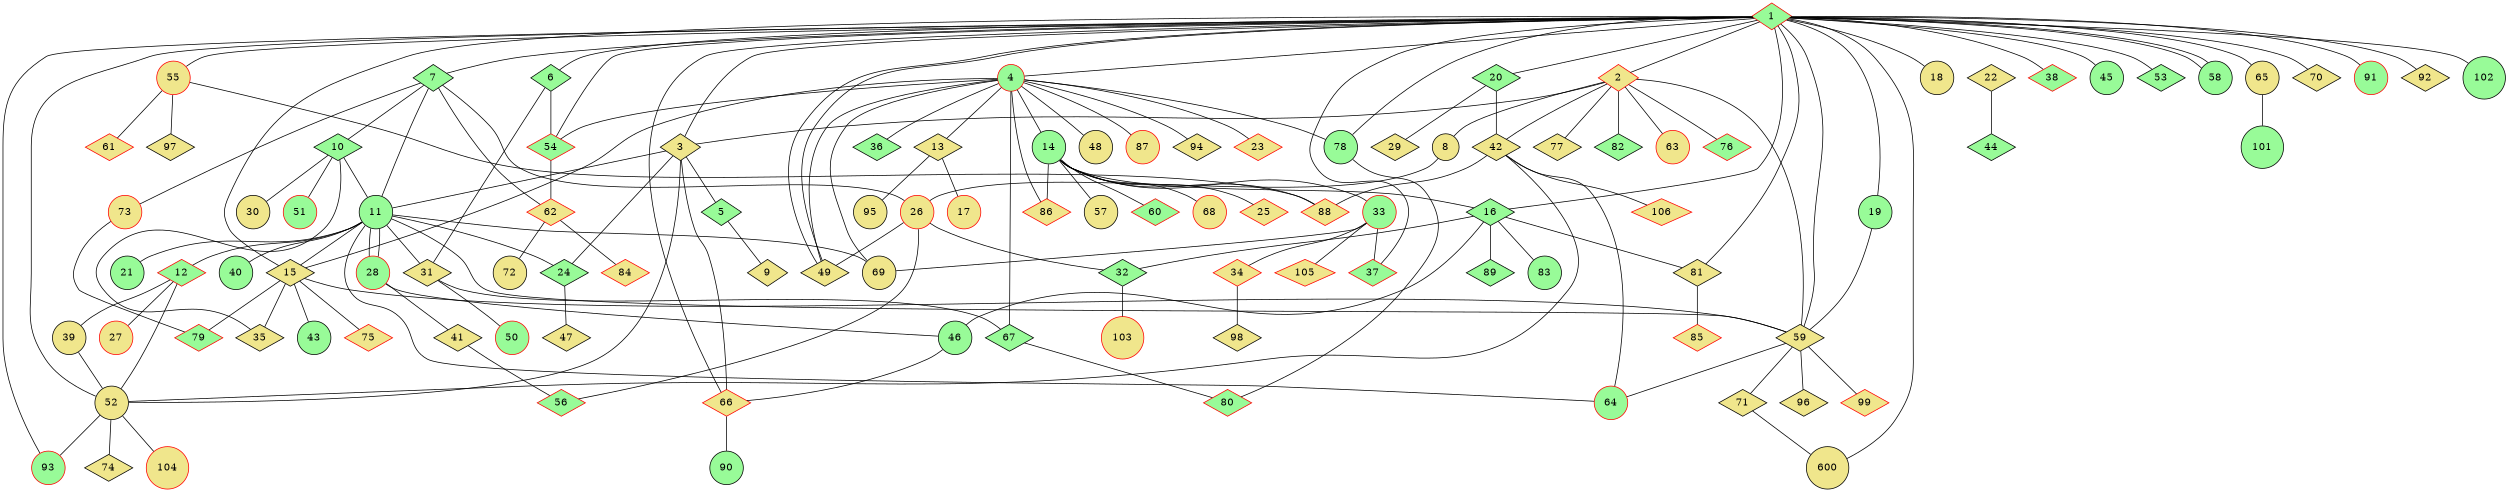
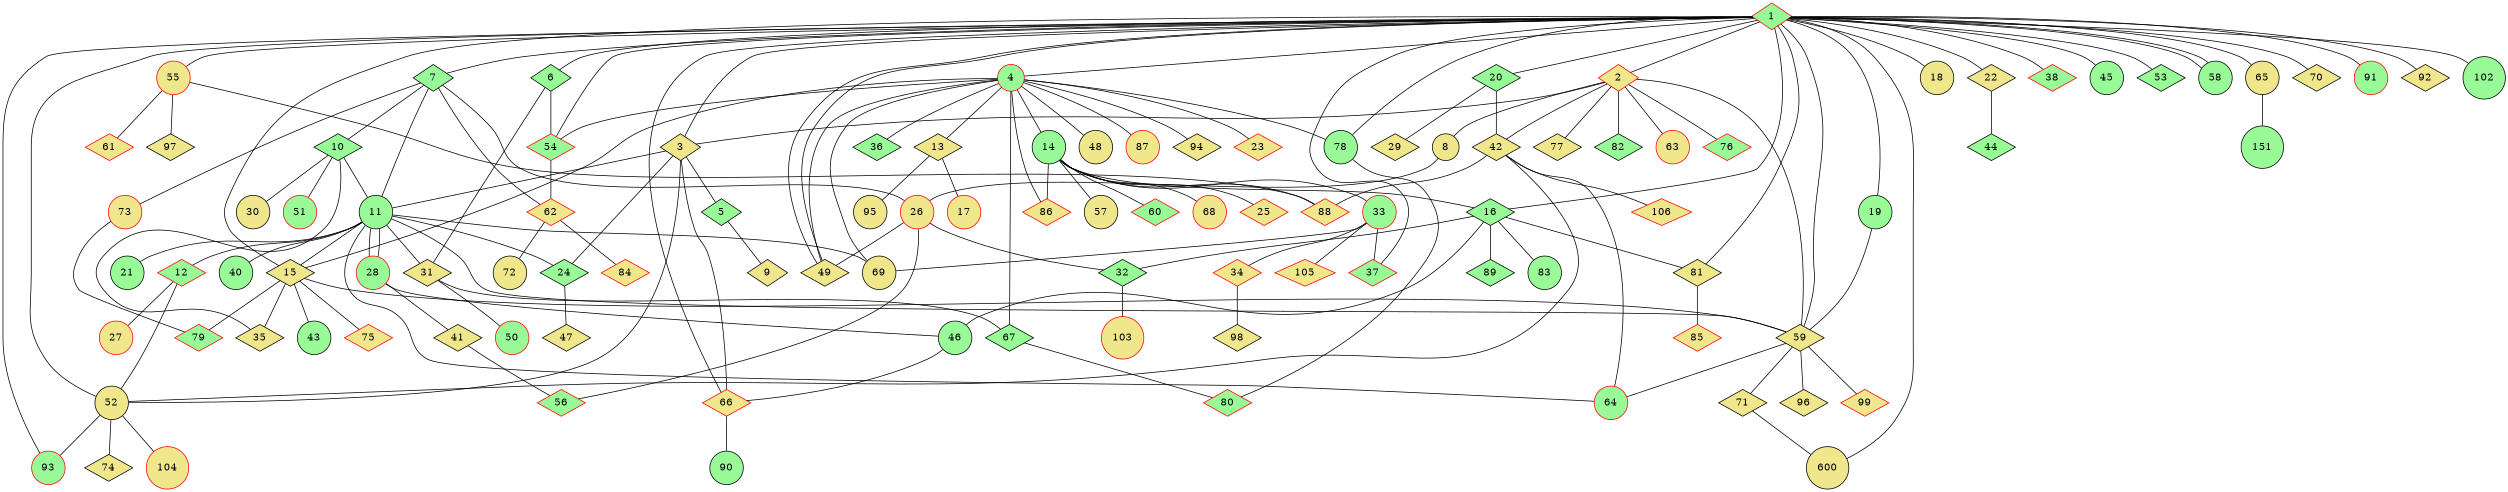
none -> (1888, 34)
(2262, 147) -> (2262, 147)
(69, 338) -> none
